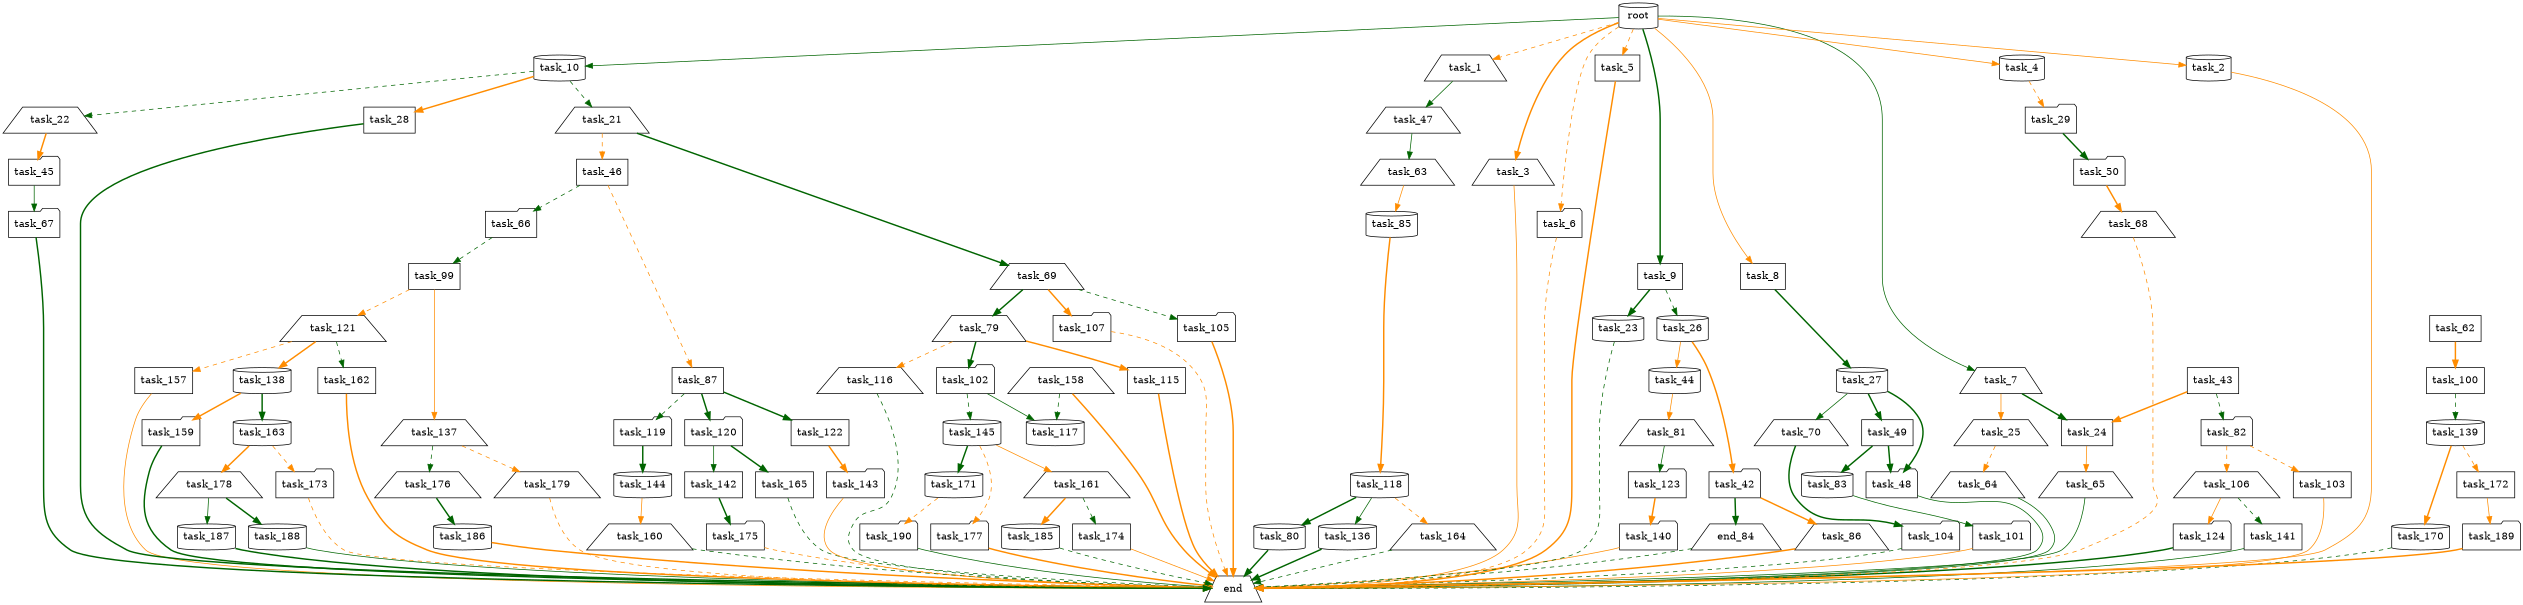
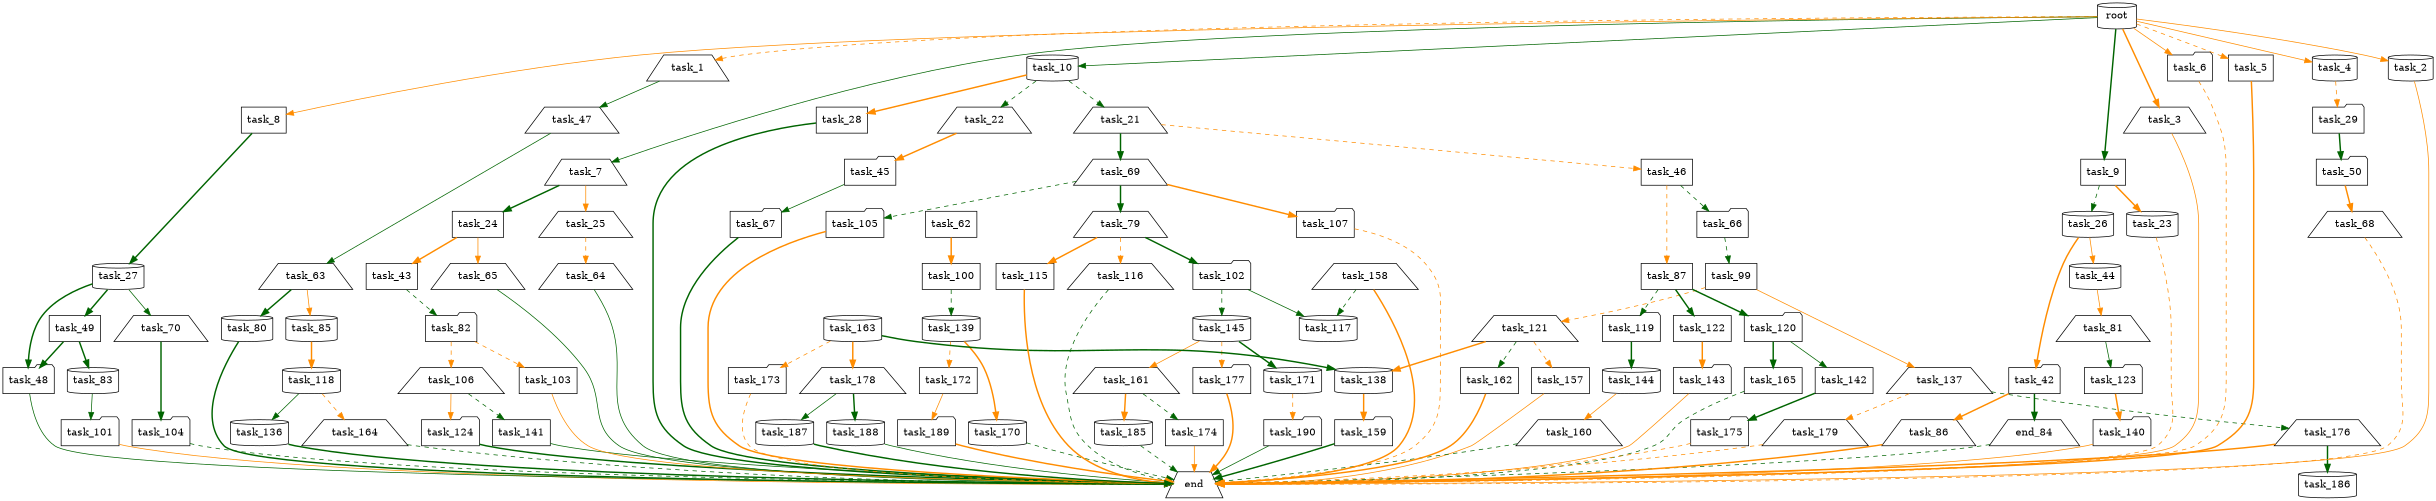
(1573, 108) -> (2150, 39)
(1641, 300) -> (2125, 196)
(262, 403) -> (1105, 350)
(2159, 403) -> (438, 248)
(1333, 509) -> (279, 300)
(1582, 550) -> (1799, 474)
(847, 573) -> (1750, 472)
